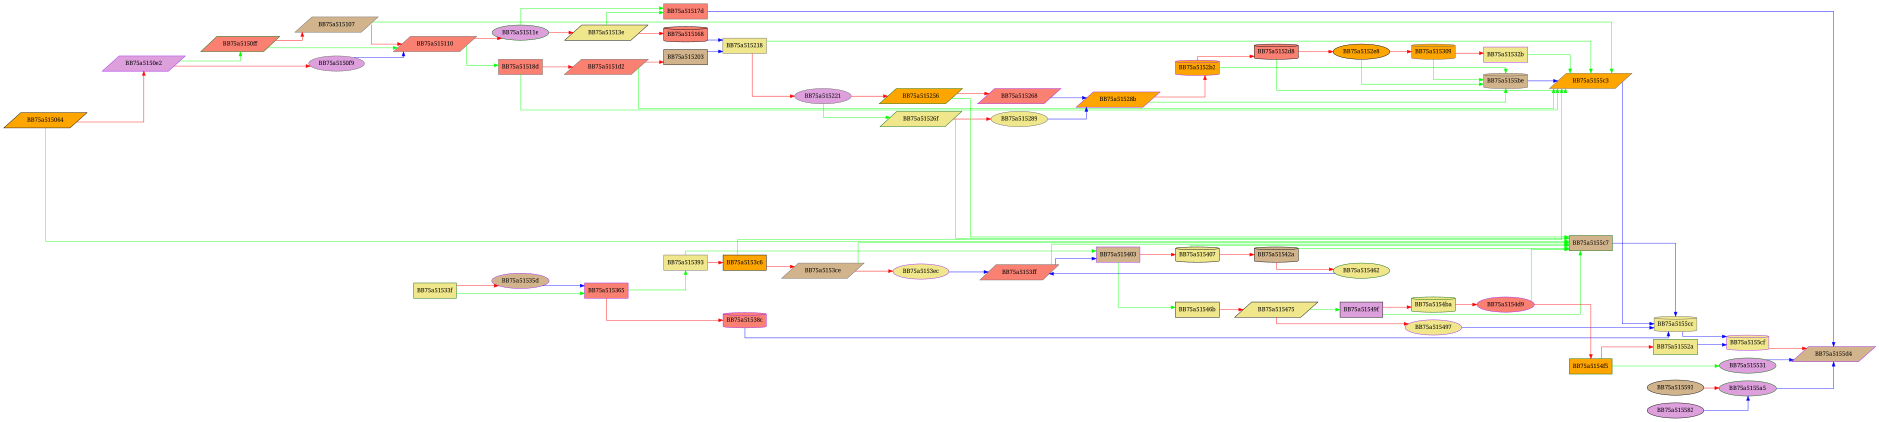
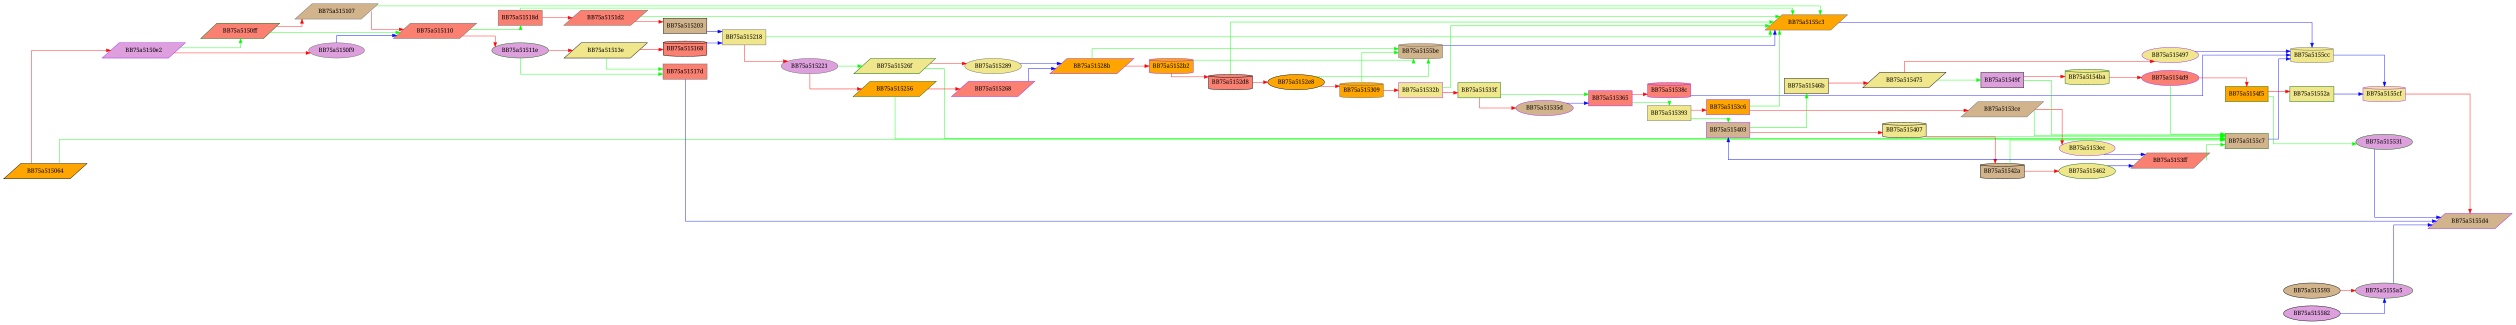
none -> (1448, 93)
(745, 263) -> (1728, 107)
